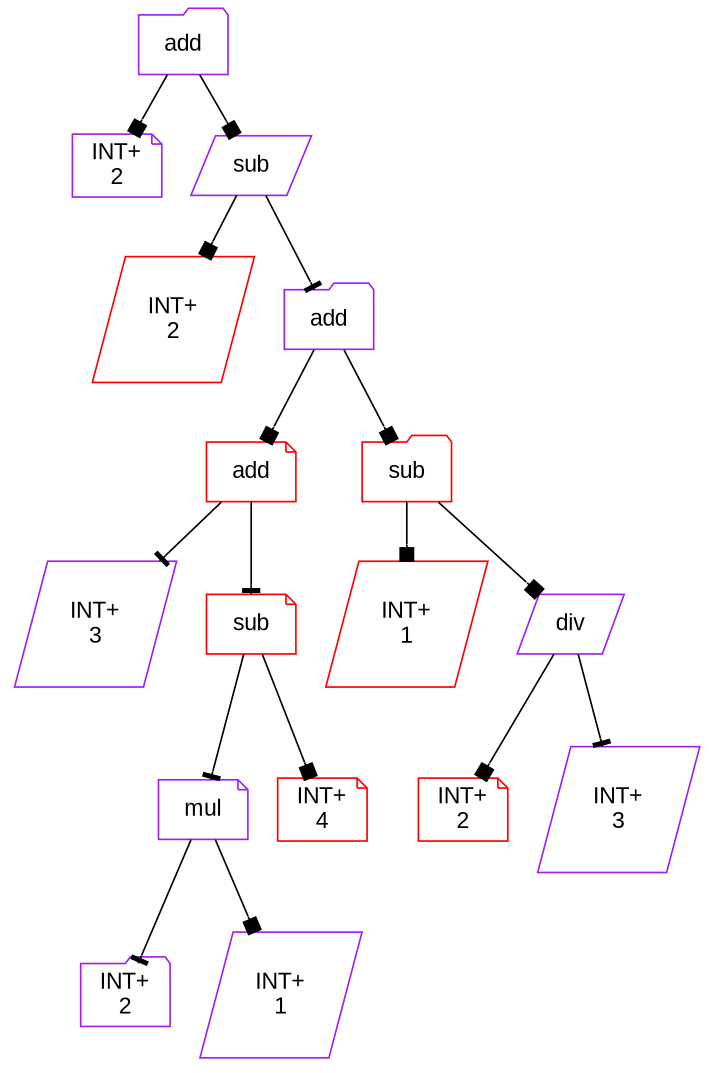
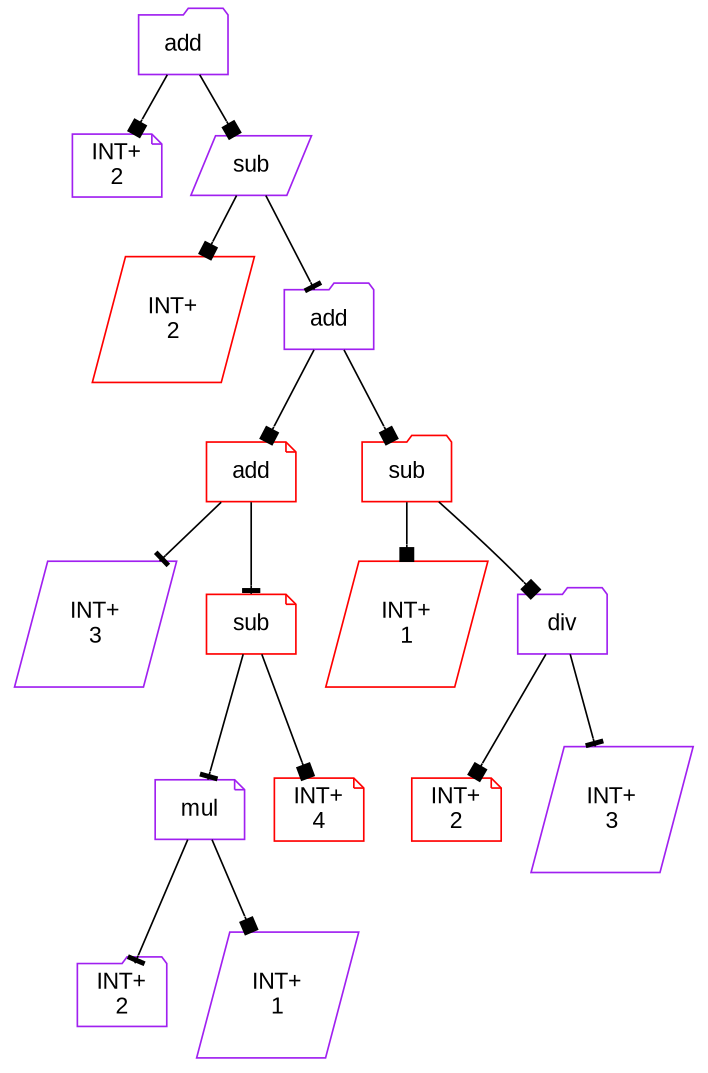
(571, 624) -> (562, 624)
